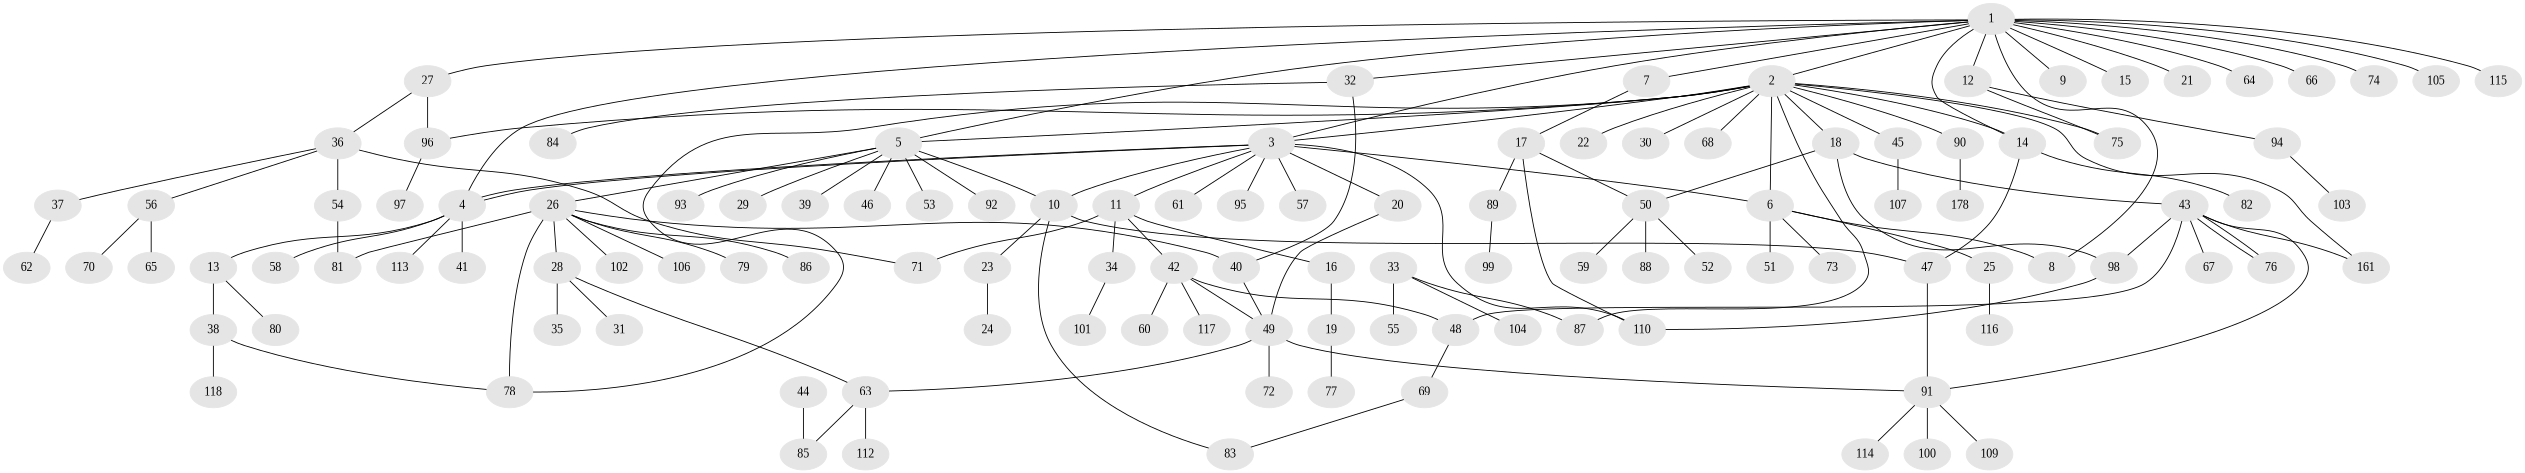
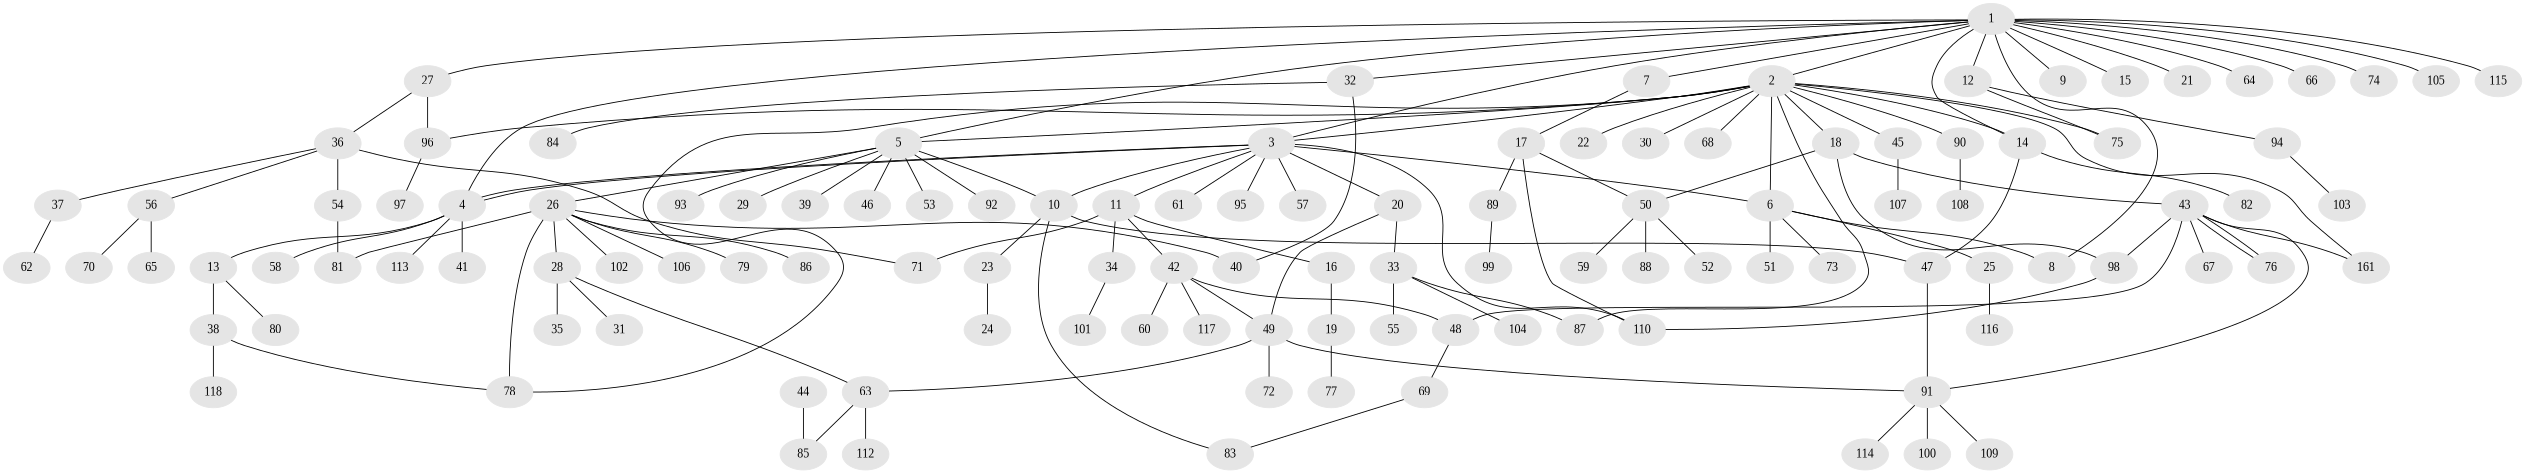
(1960, 206) -> (1960, 206)
none -> (1396, 237)
(1253, 300) -> none
